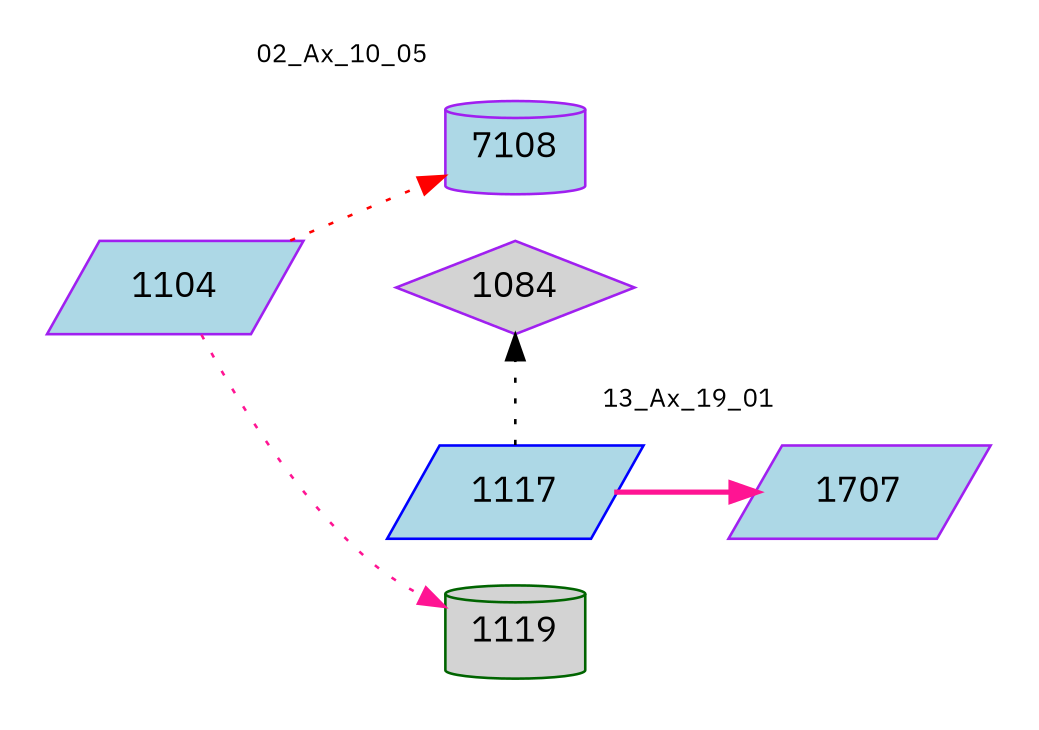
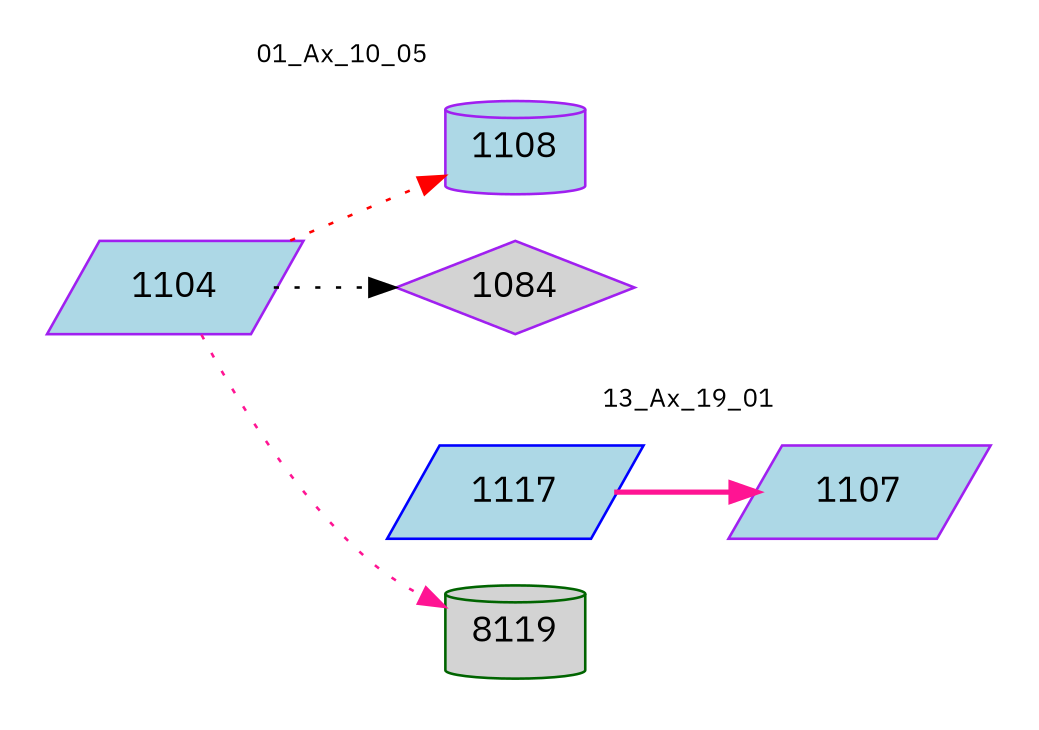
(343, 56) -> (343, 56)
(515, 148) -> (515, 148)
(515, 403) -> (321, 288)
(860, 492) -> (860, 492)
(515, 632) -> (515, 632)
